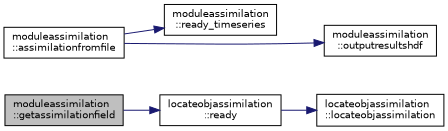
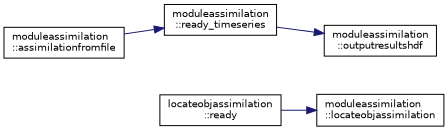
(219, 44) -> (295, 30)
(64, 110) -> none
(380, 110) -> (380, 110)
